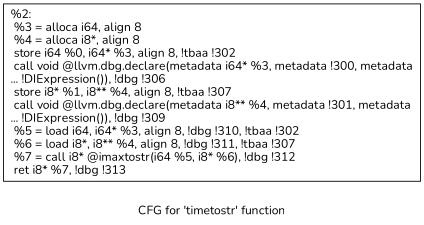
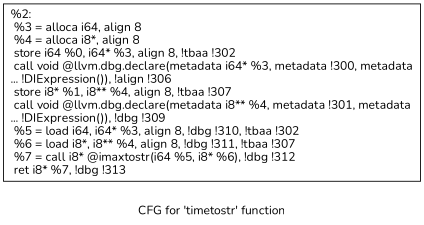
(88, 79) -> (91, 79)
